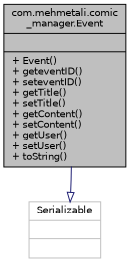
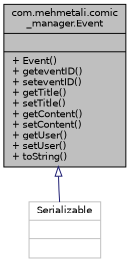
(71, 179) -> (59, 189)
